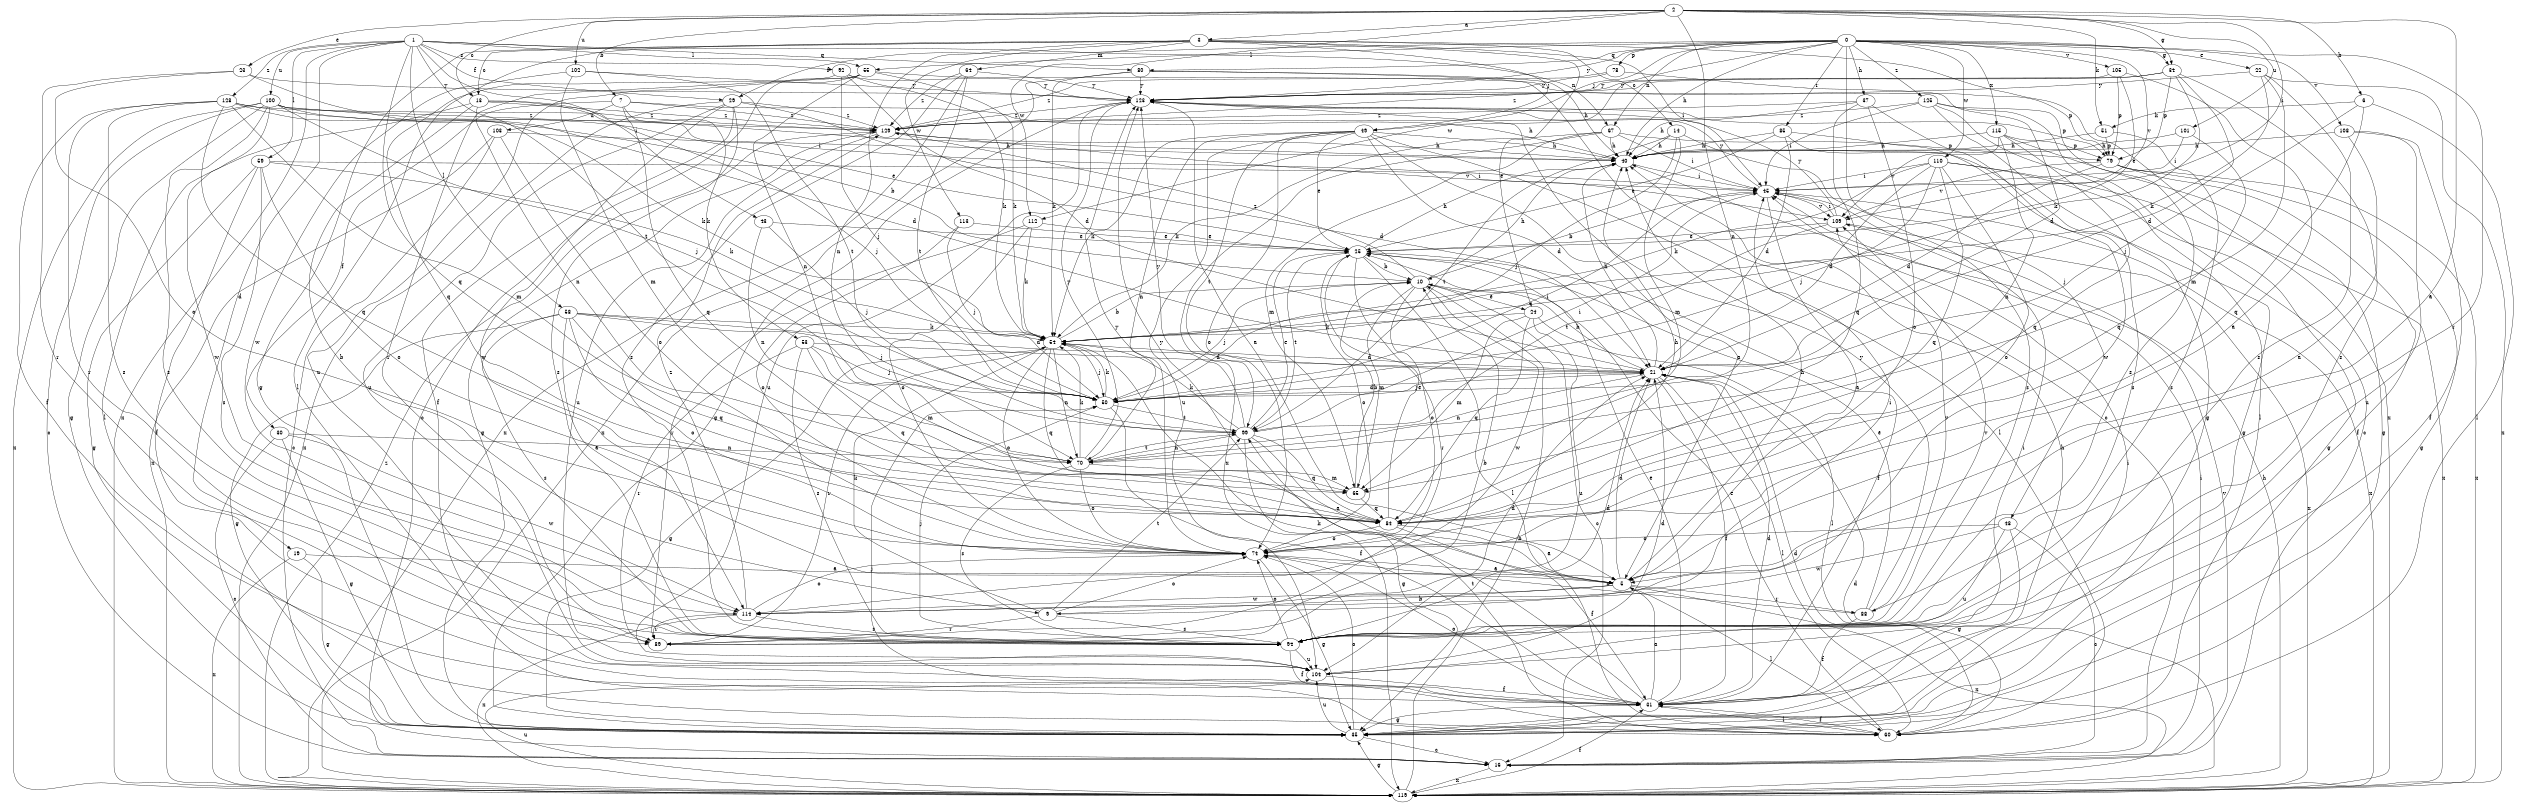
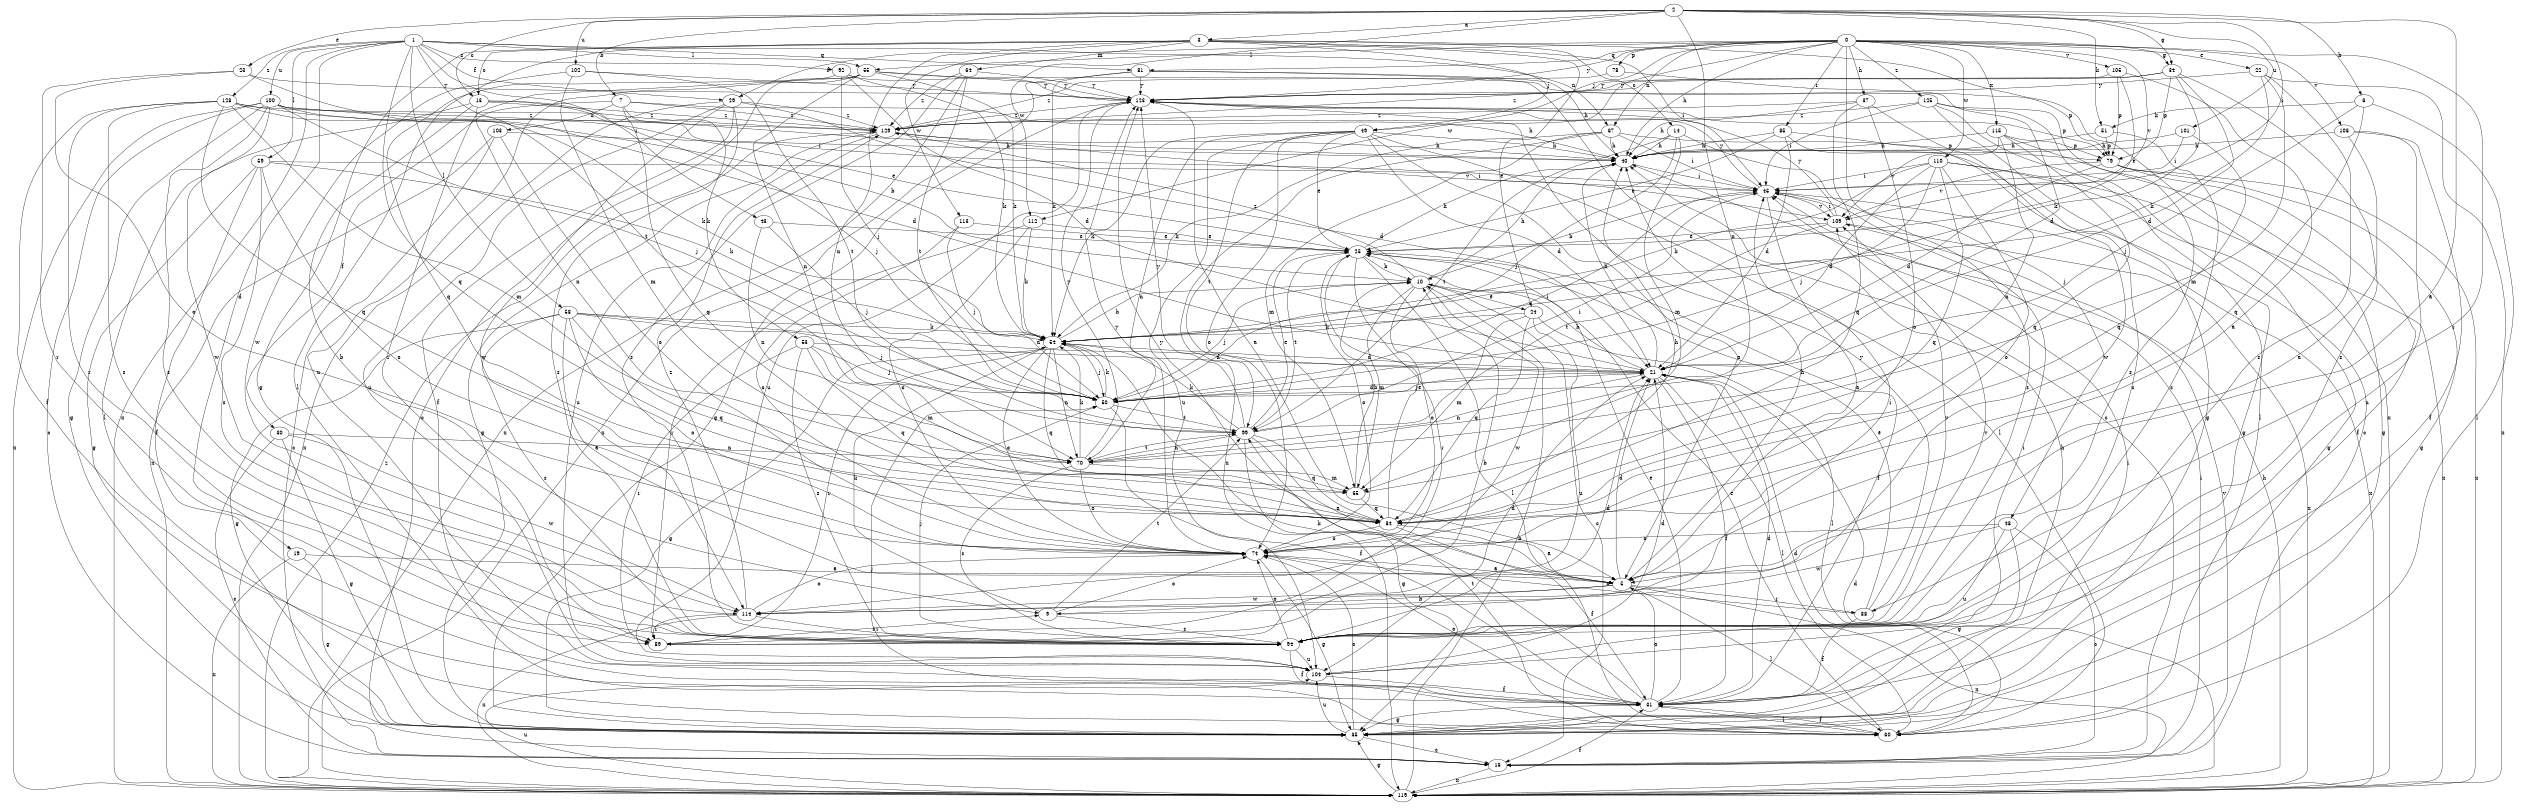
(1140, 71) -> (1140, 71)
(1449, 91) -> (1047, 83)
(901, 632) -> (869, 628)
